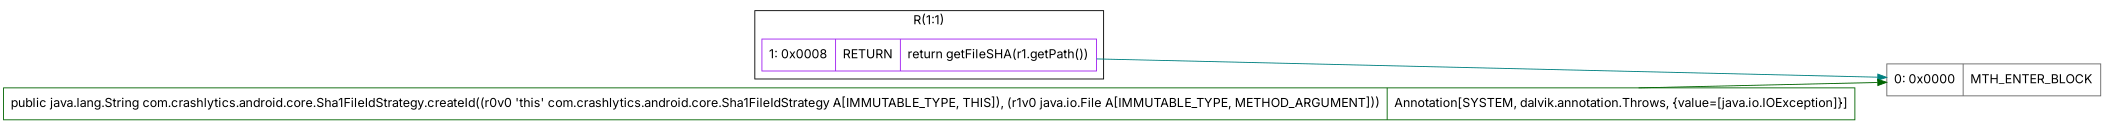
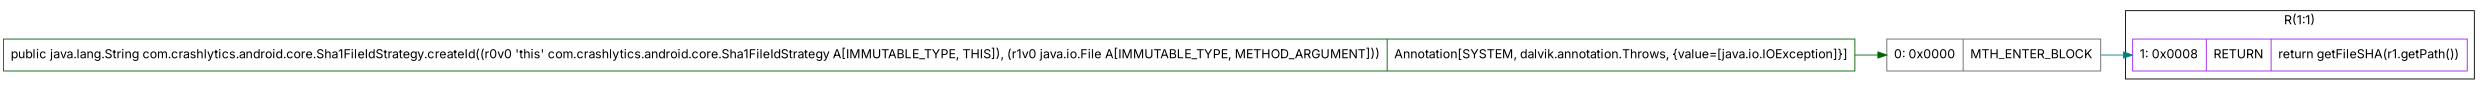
(1487, 68) -> (2112, 55)
